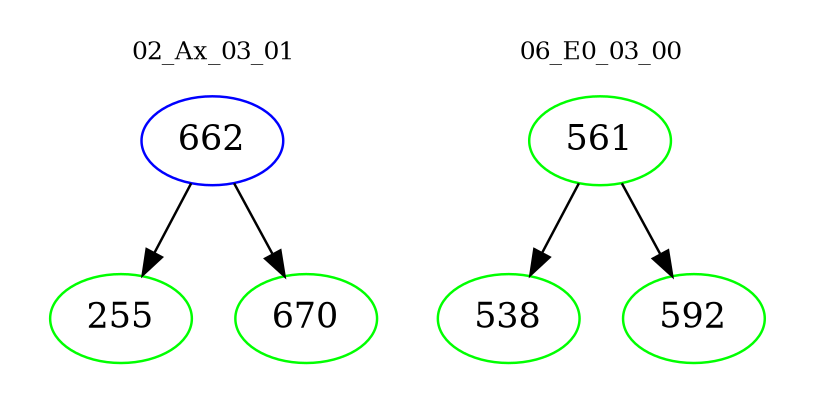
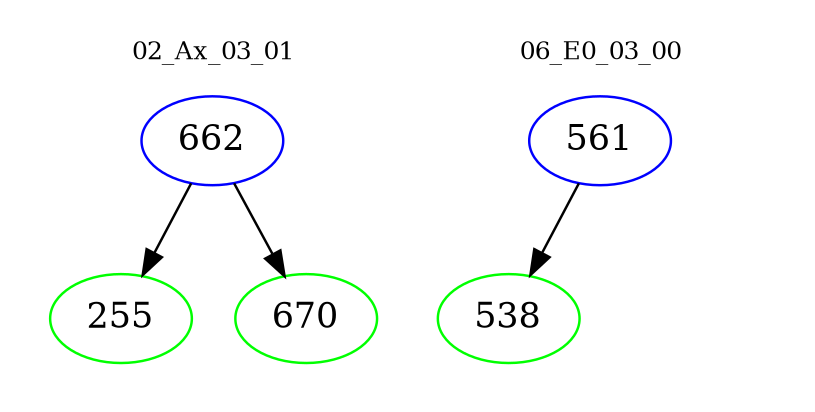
(600, 141) -> (600, 141)
(694, 319) -> none
